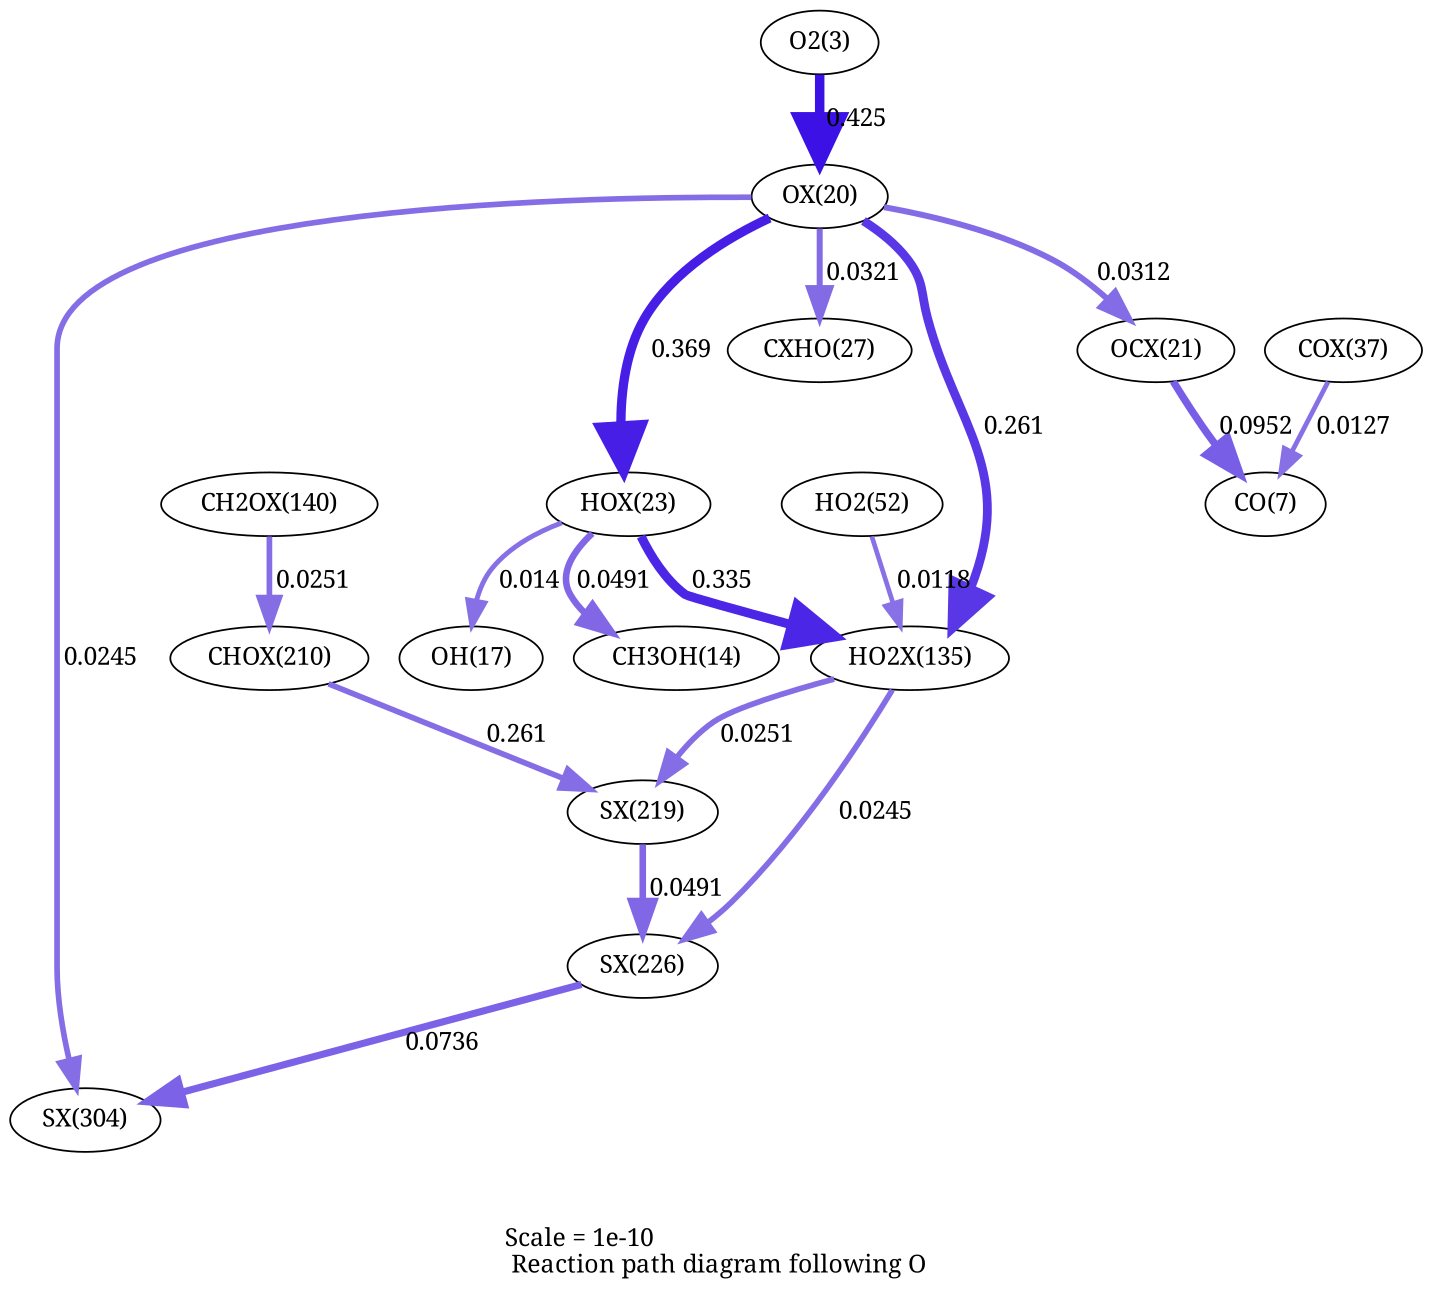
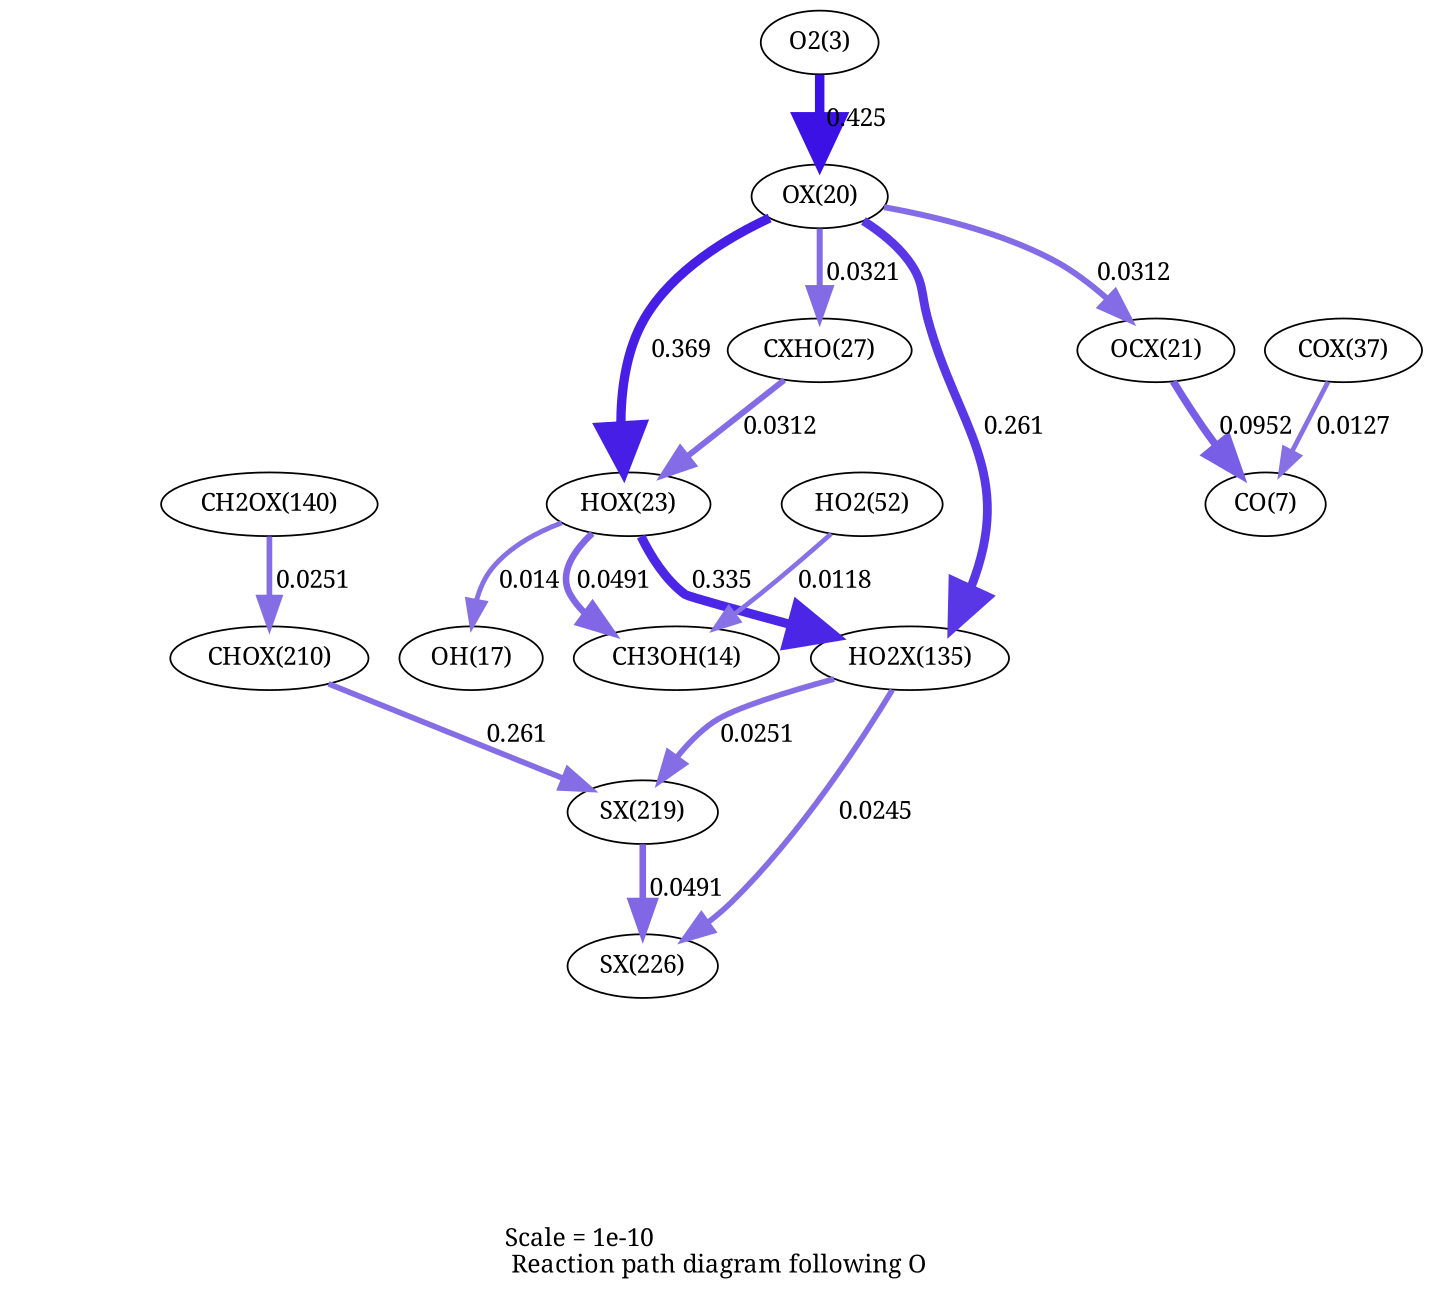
none -> (736, 418)
(882, 570) -> (784, 575)
(85, 1120) -> none
